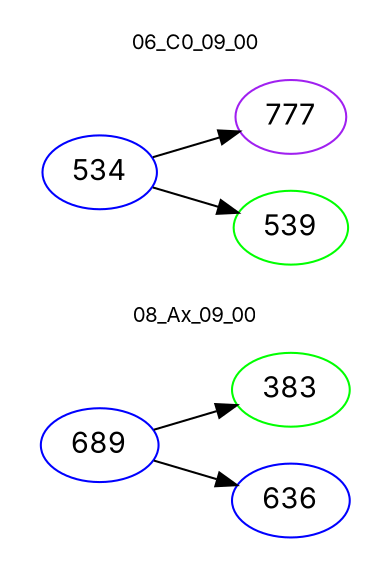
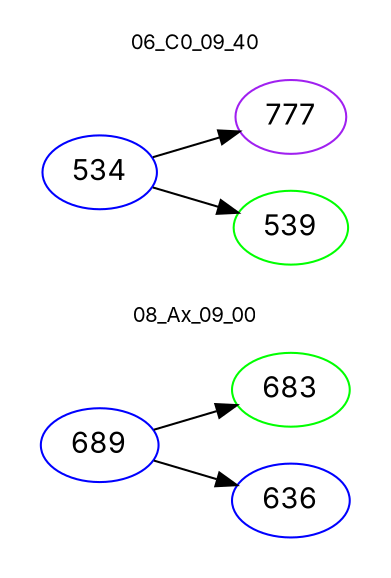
(195, 44) -> (195, 44)
(291, 390) -> (291, 390)
